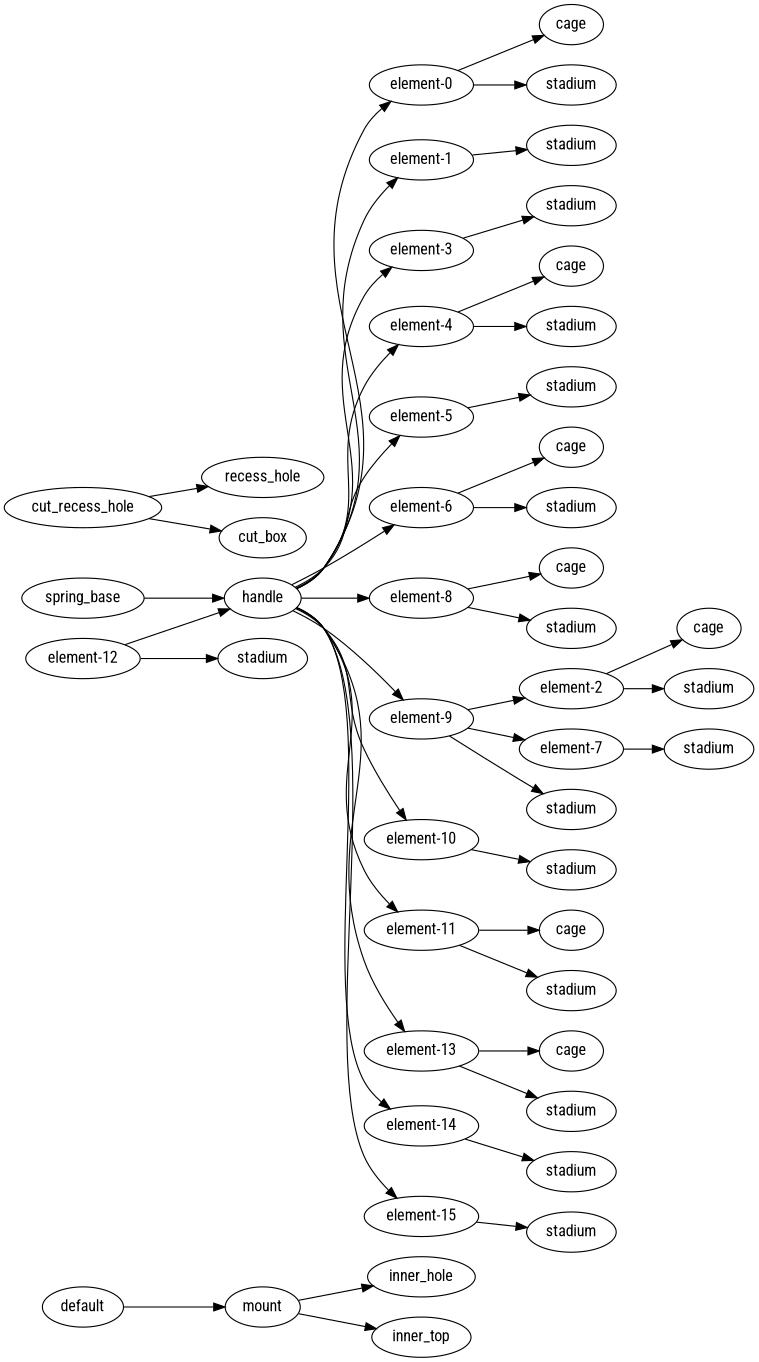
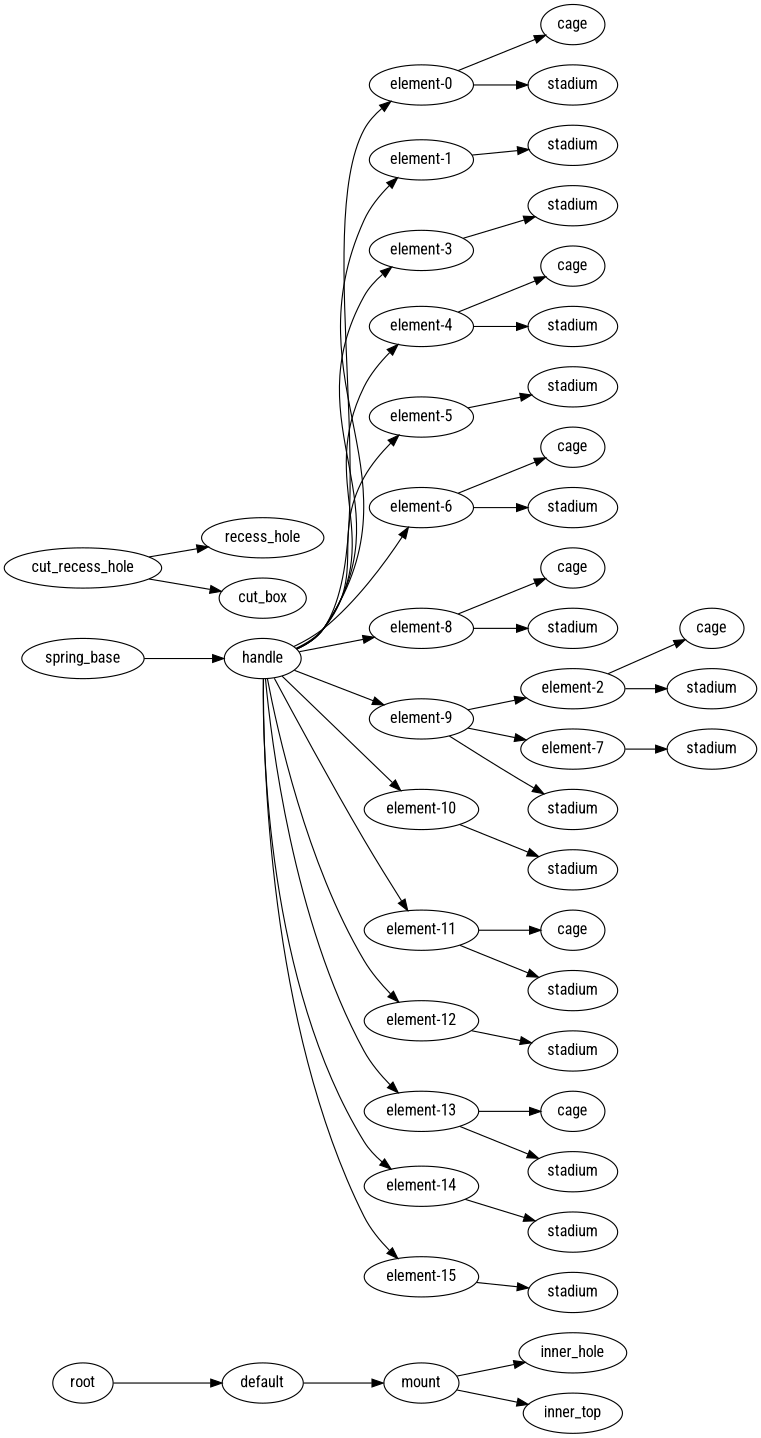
(172, 629) -> (311, 844)
none -> (83, 1383)
